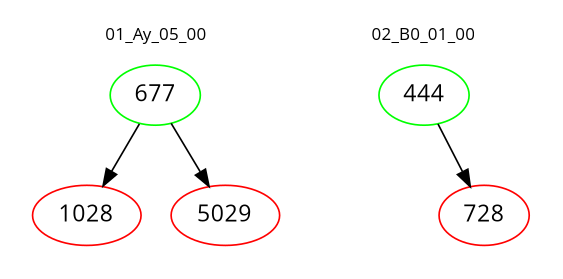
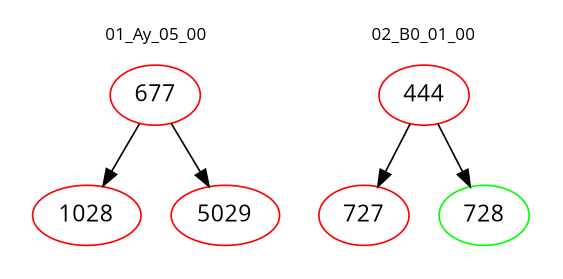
(155, 95) -> (155, 95)
(424, 95) -> (424, 95)
none -> (364, 215)
(484, 215) -> (484, 215)
